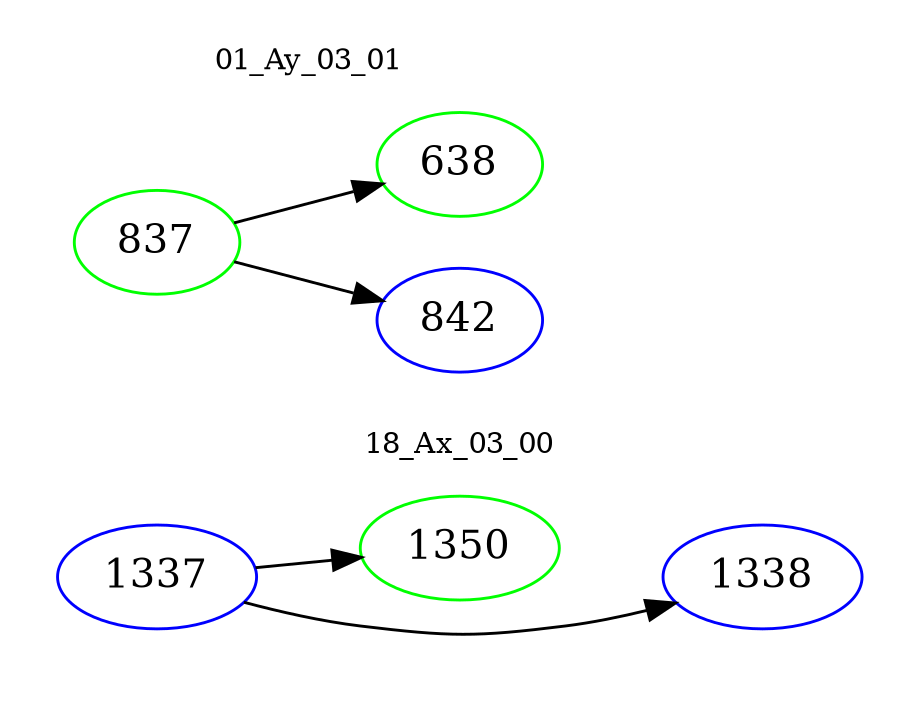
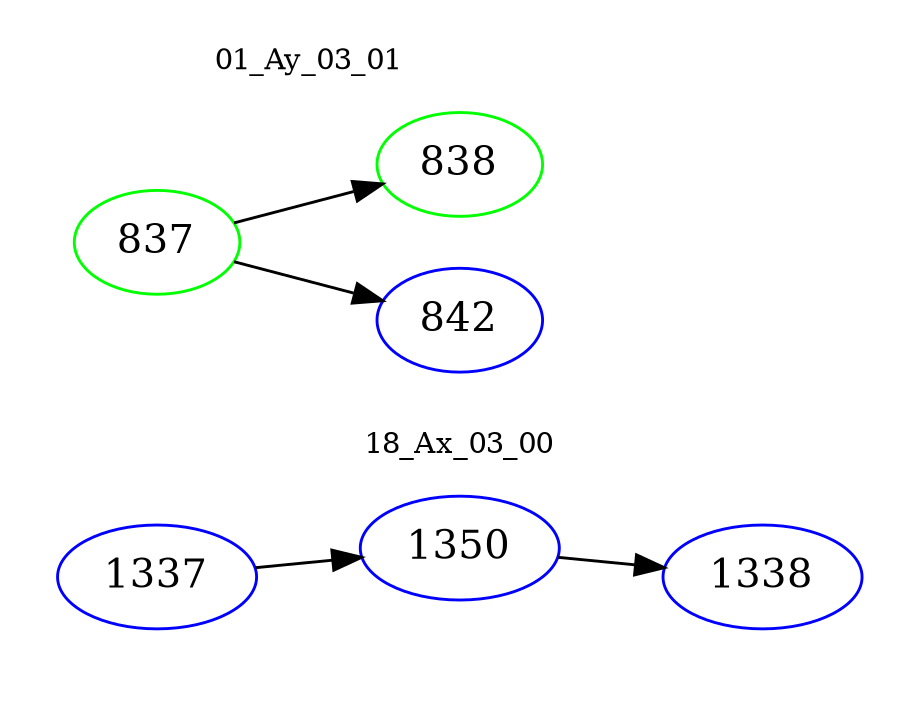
(460, 164) -> (460, 164)
(460, 548) -> (460, 548)
(445, 634) -> (597, 561)
